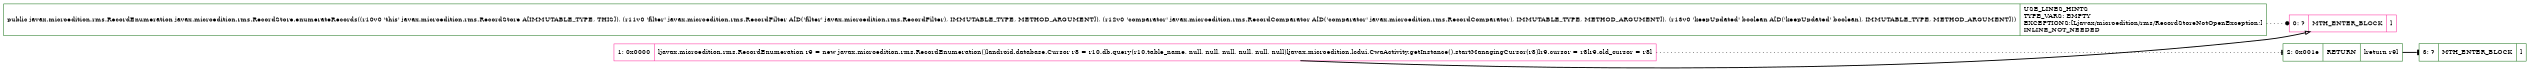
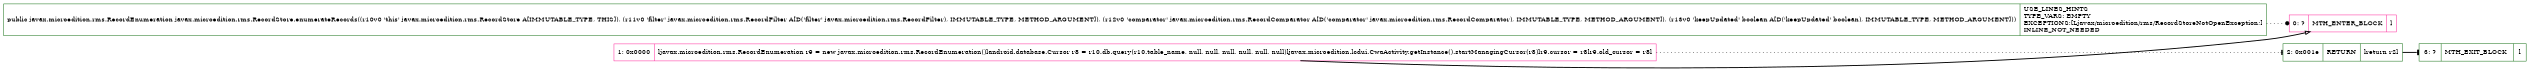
(2381, 52) -> (2381, 52)
(2477, 52) -> (2476, 52)
